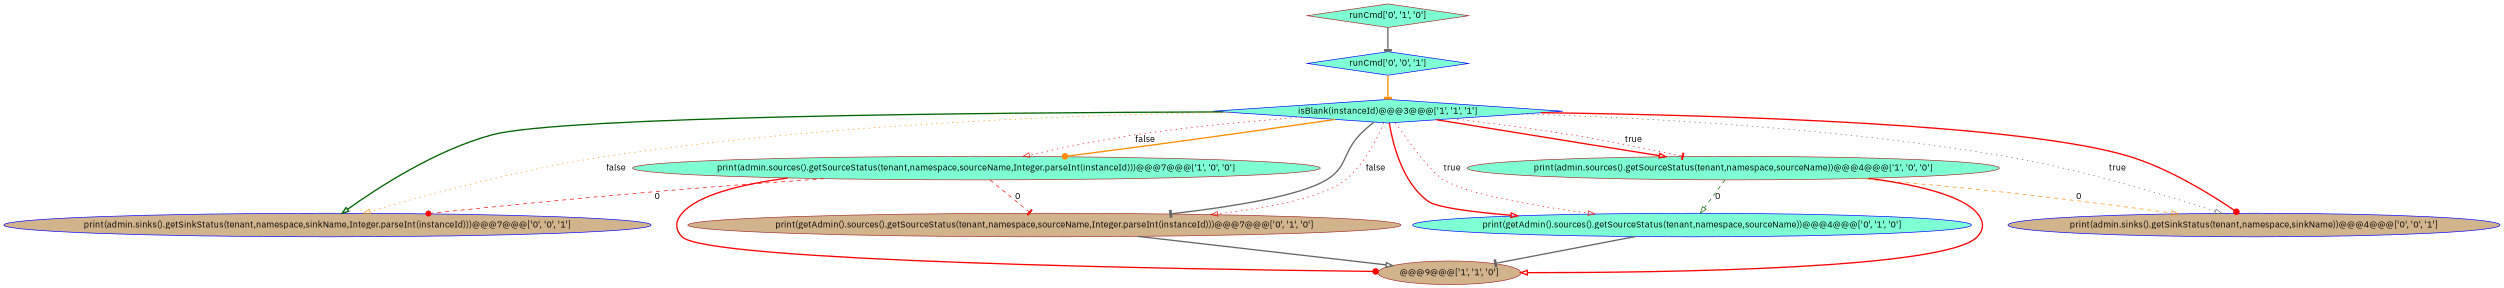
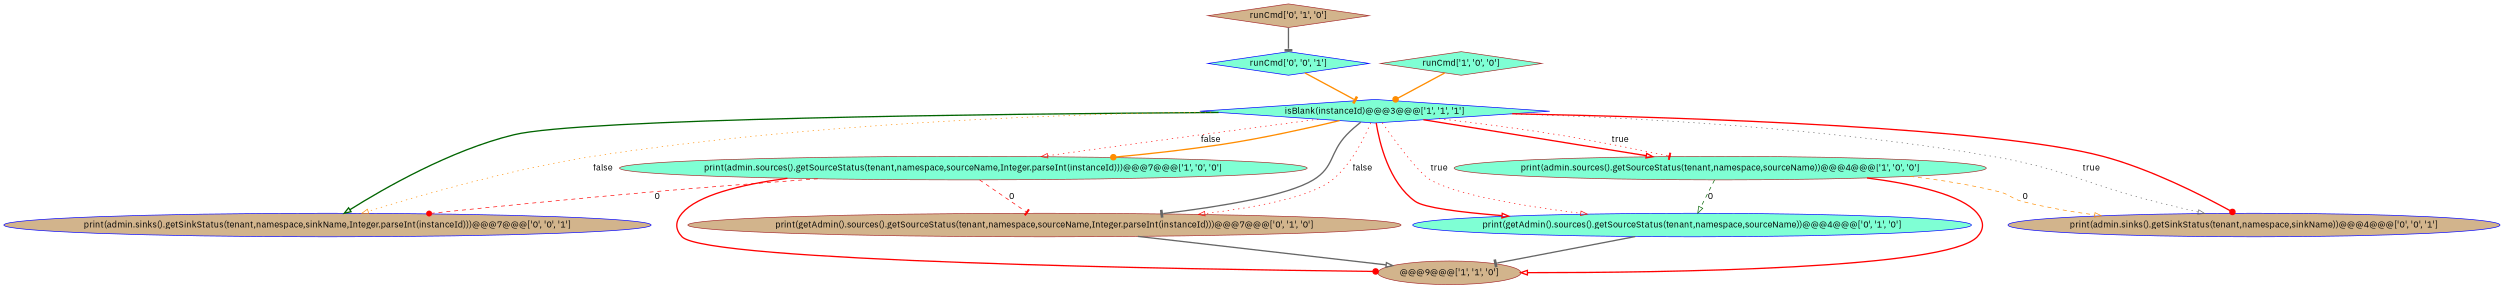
(1388, 16) -> (1288, 16)
none -> (1461, 63)
